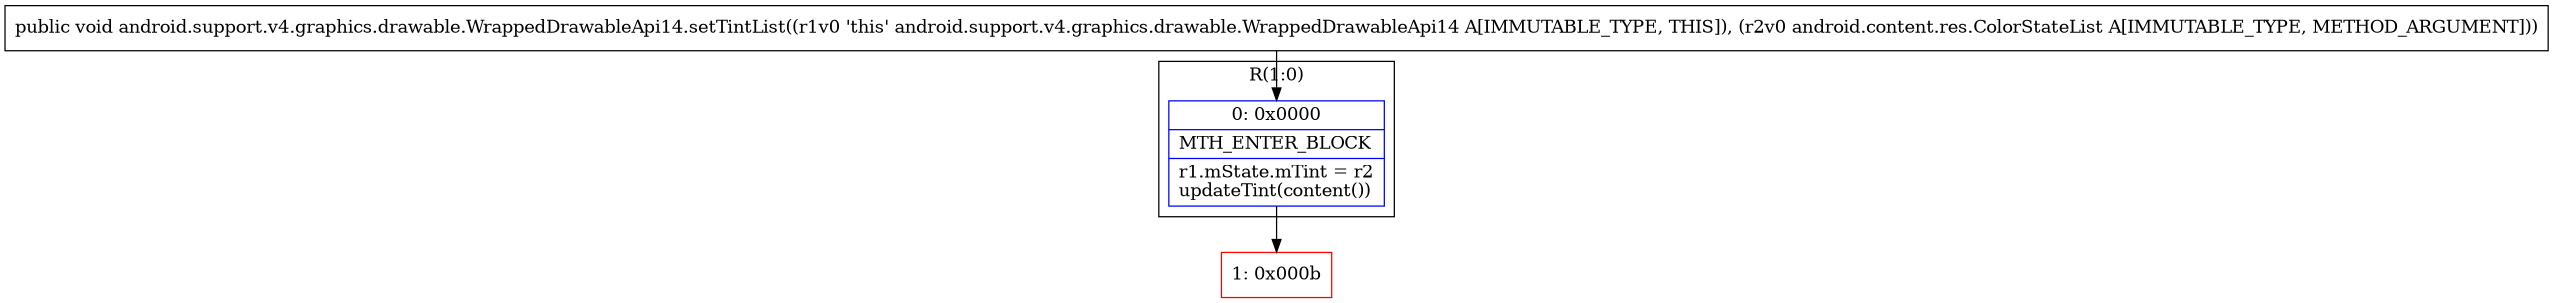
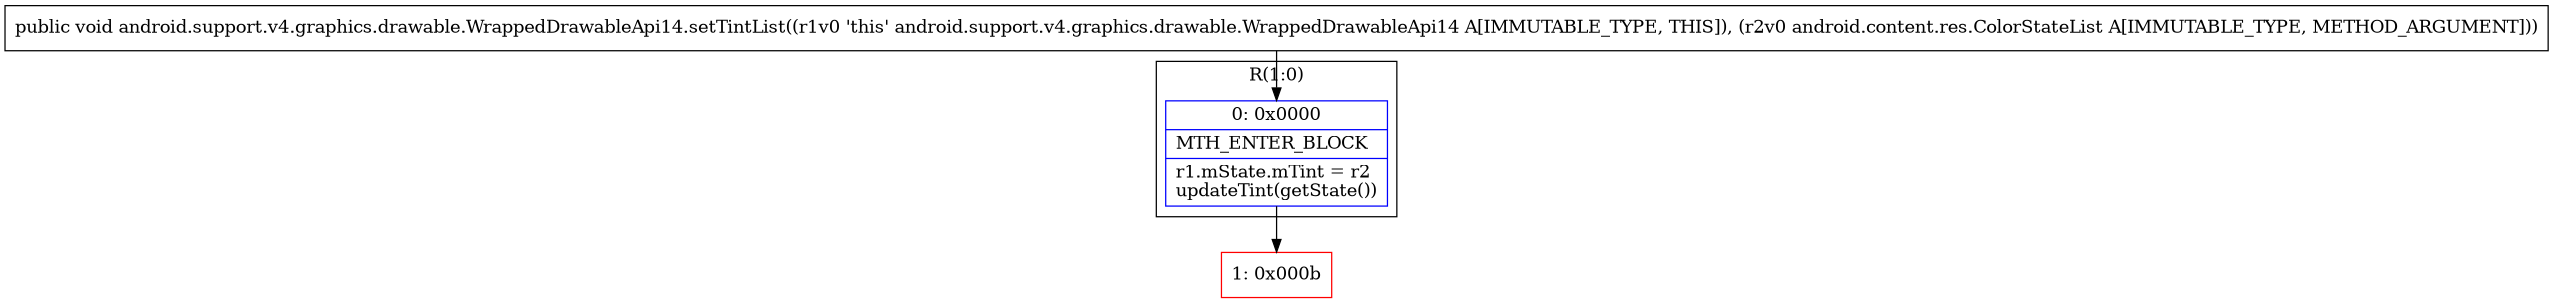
(1275, 191) -> (1277, 191)
